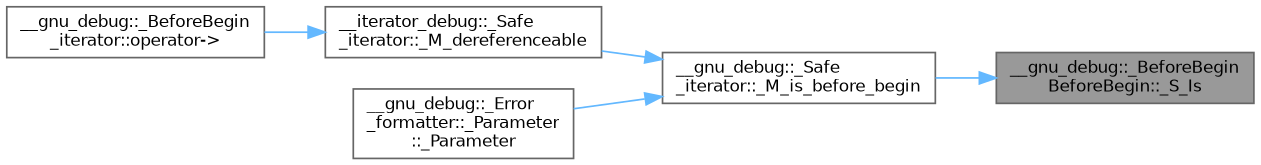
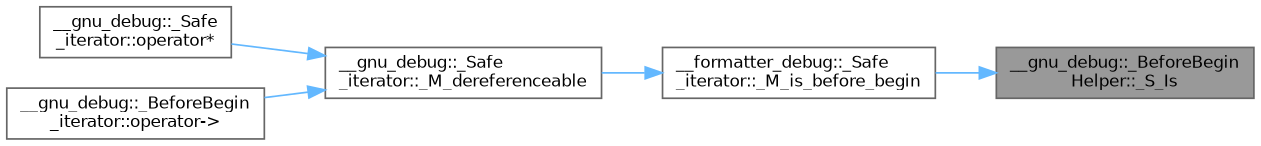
none -> (136, 32)
(463, 32) -> (463, 73)
(799, 78) -> (799, 73)
(1125, 78) -> (1125, 73)
(463, 124) -> none
